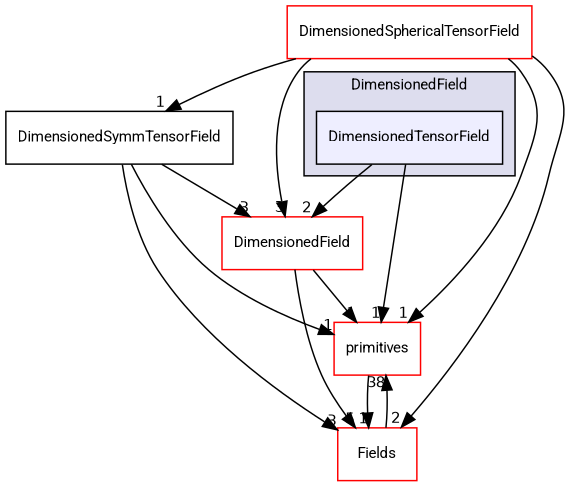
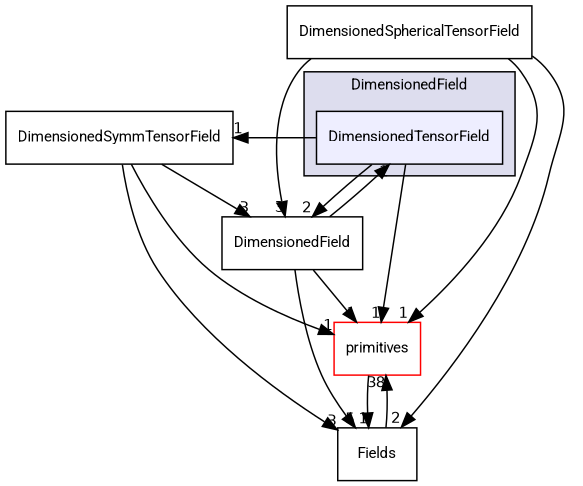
(410, 32) -> (410, 32)
(236, 79) -> (287, 138)
none -> (354, 196)
(292, 243) -> (292, 243)
(377, 454) -> (377, 454)
